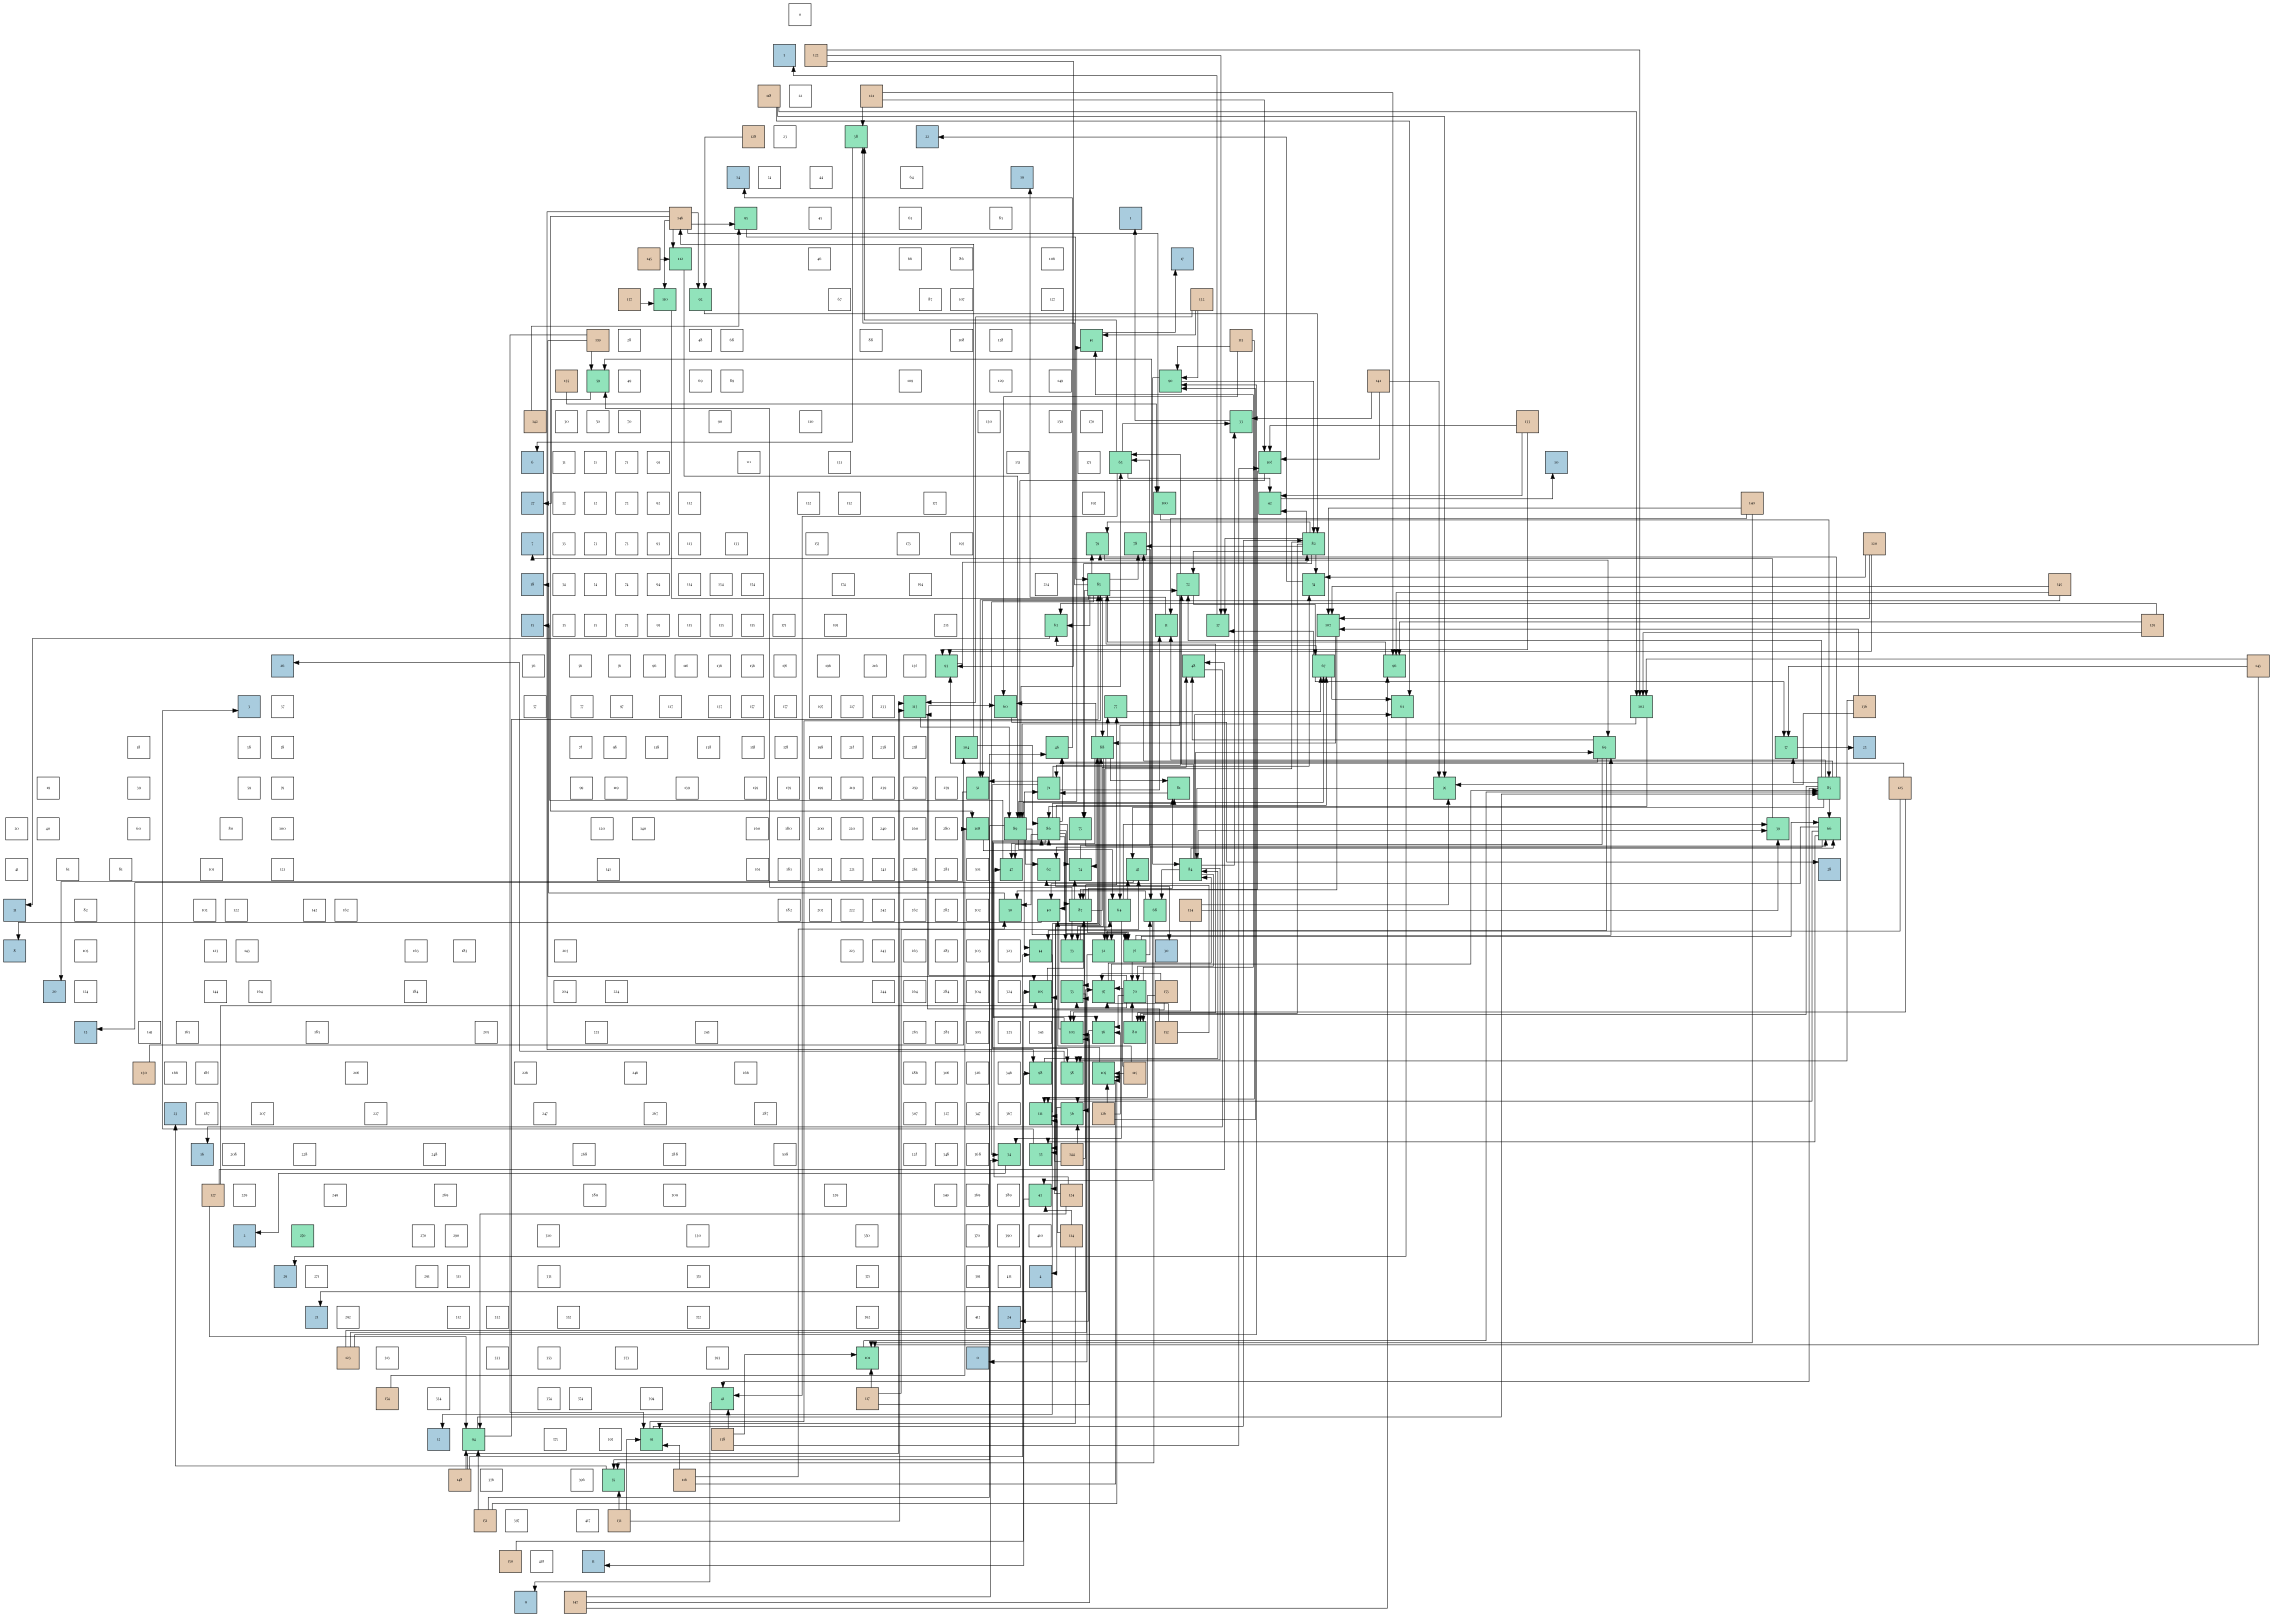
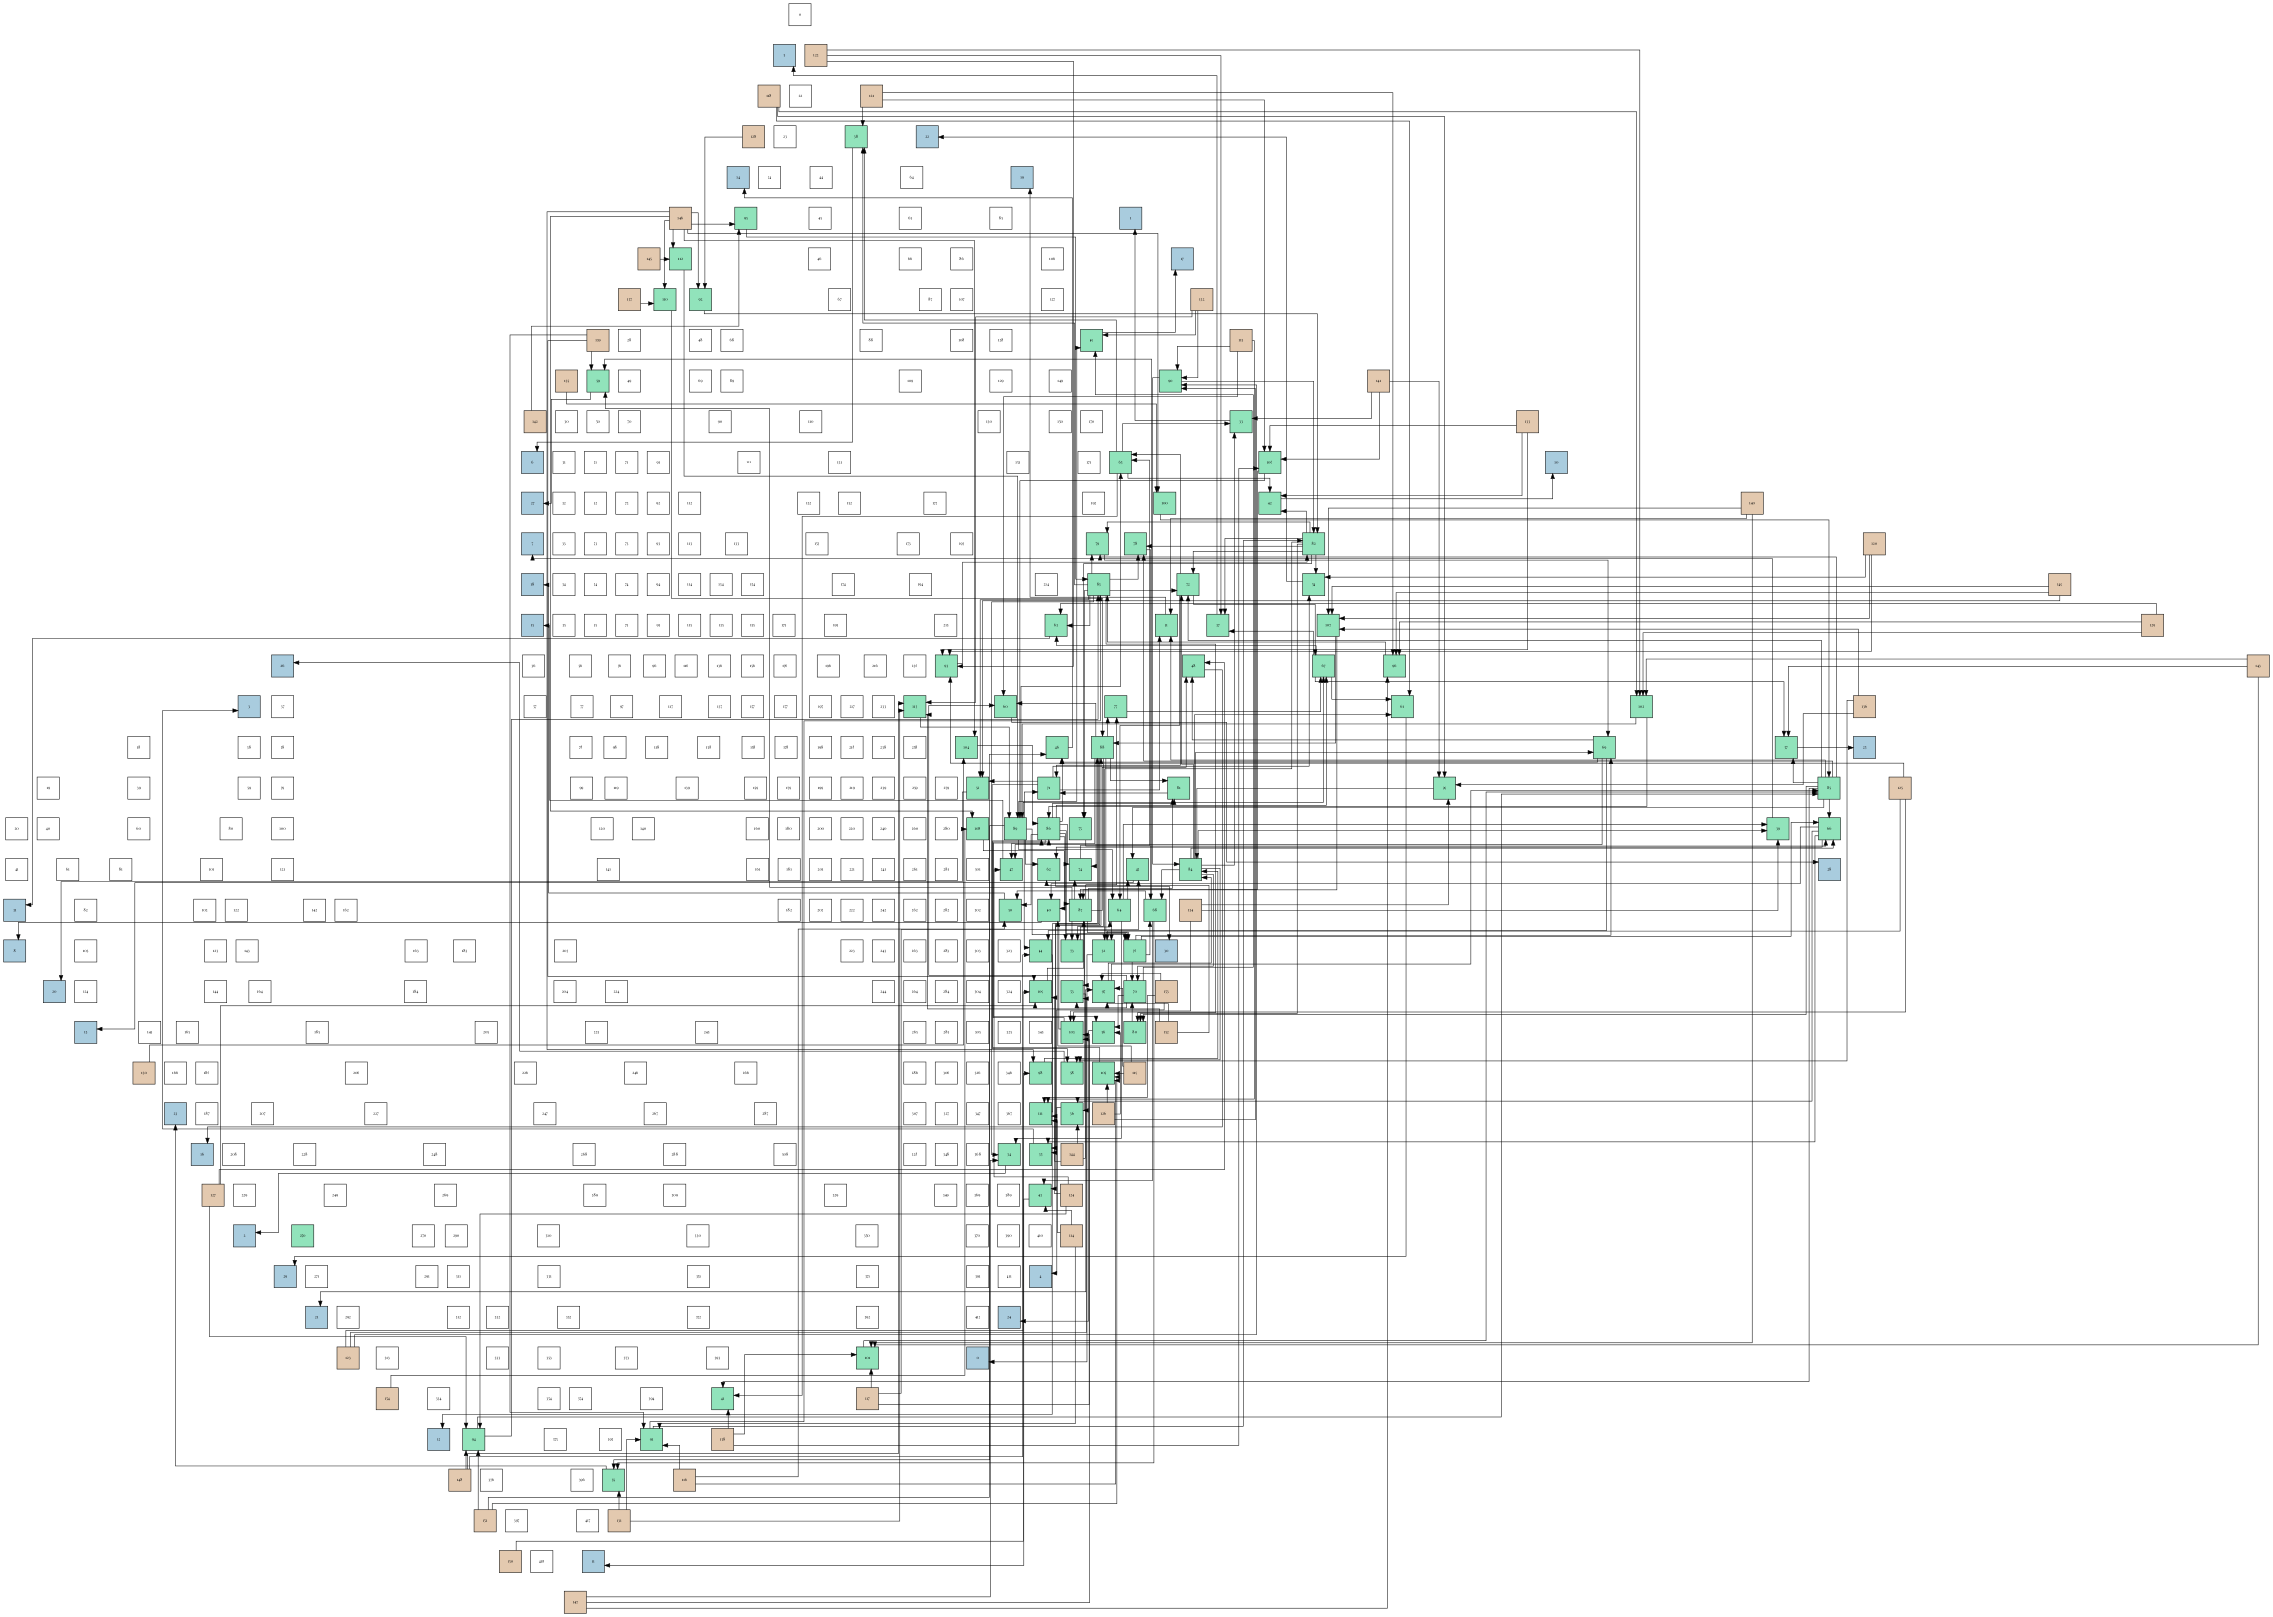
(974, 259) -> (975, 295)
(526, 1602) -> none
